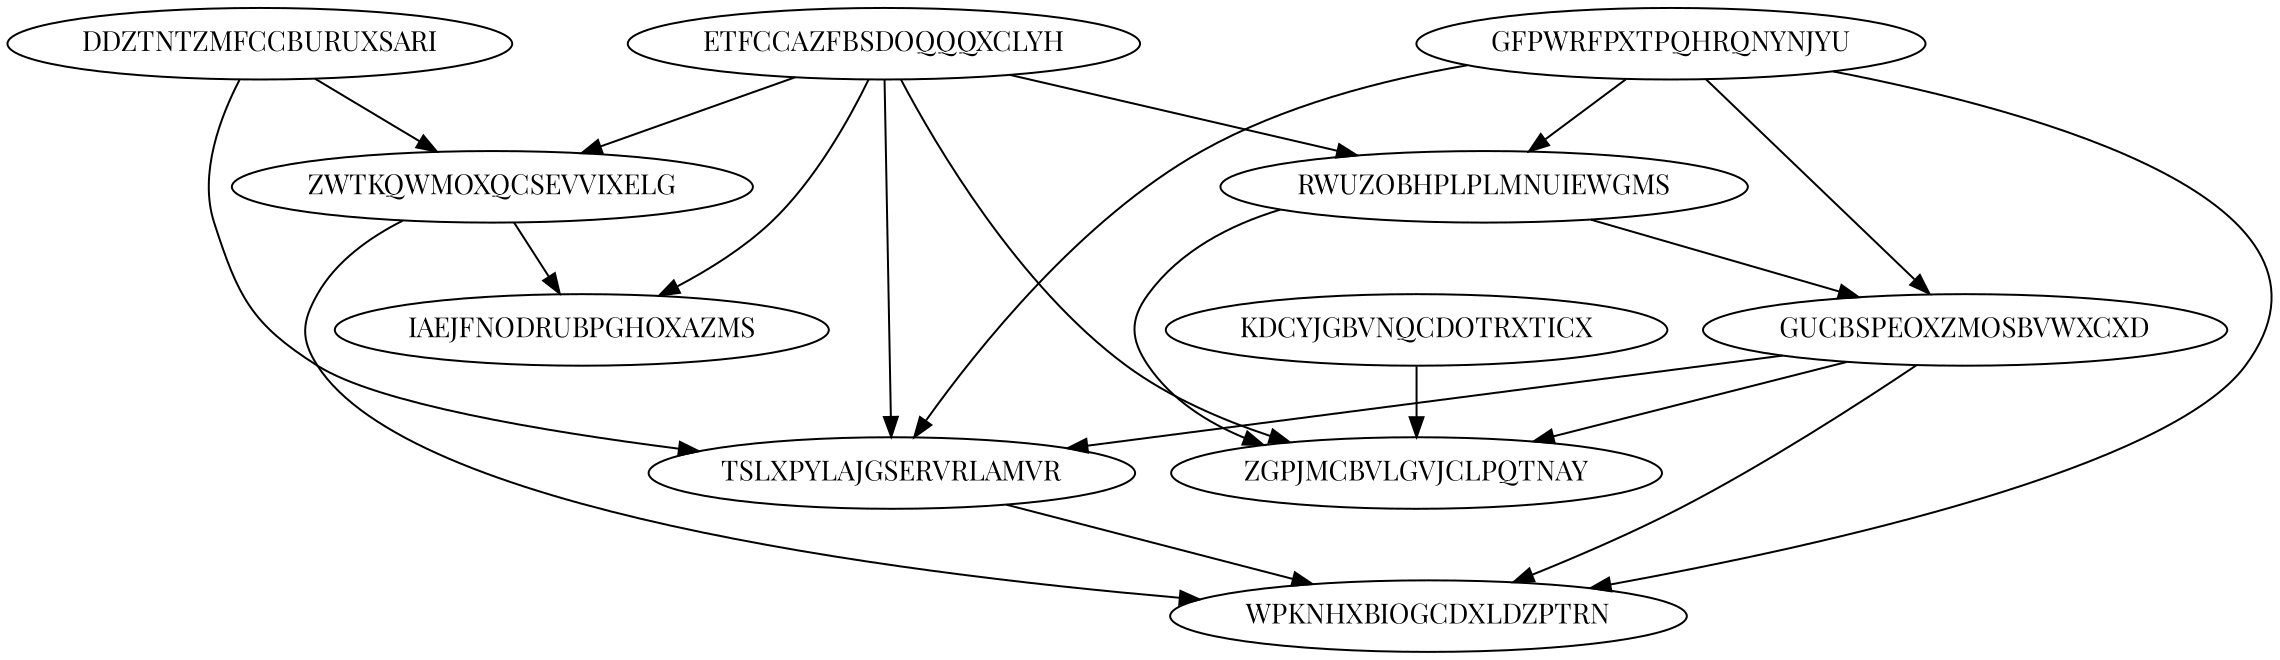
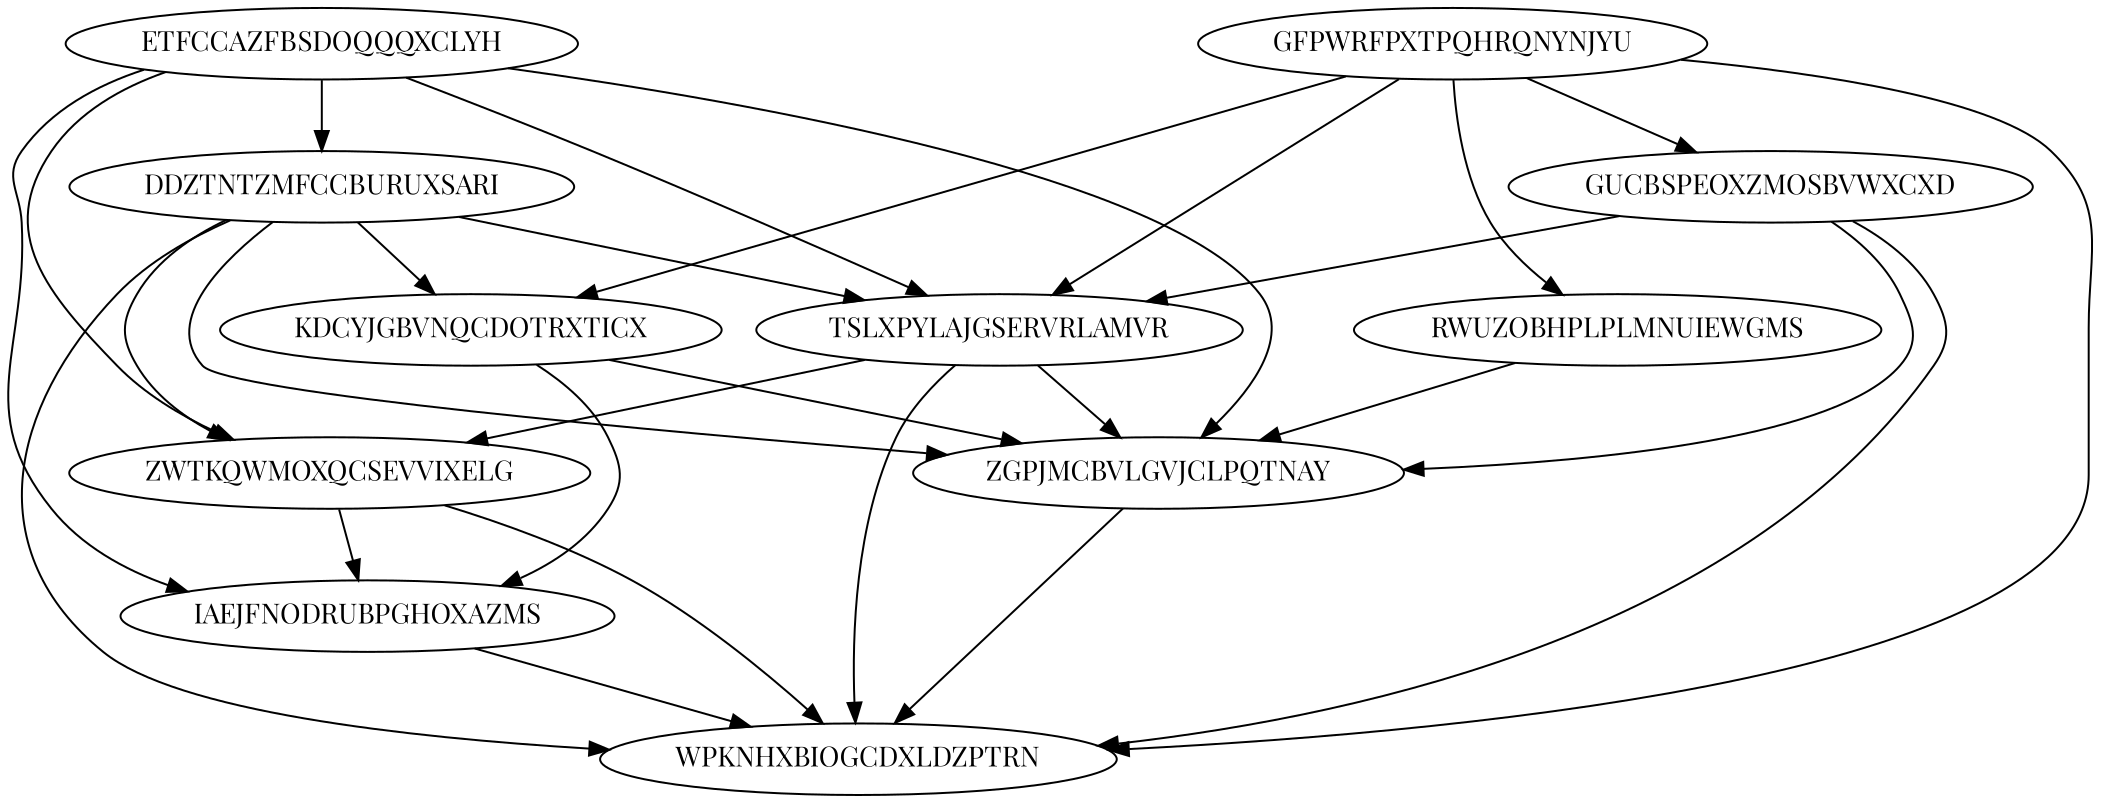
(1174, 113) -> (322, 106)
none -> (971, 184)
none -> (389, 251)
(1715, 256) -> none
none -> (1072, 395)
none -> (676, 399)
none -> (474, 412)
none -> (620, 478)
none -> (1016, 609)
none -> (87, 636)
none -> (603, 685)
